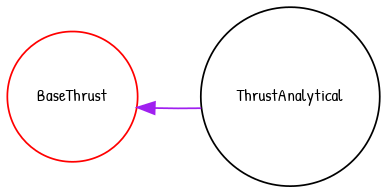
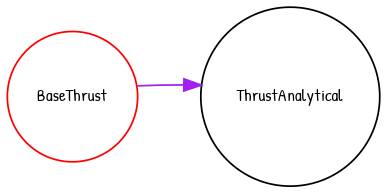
(178, 108) -> (160, 85)
